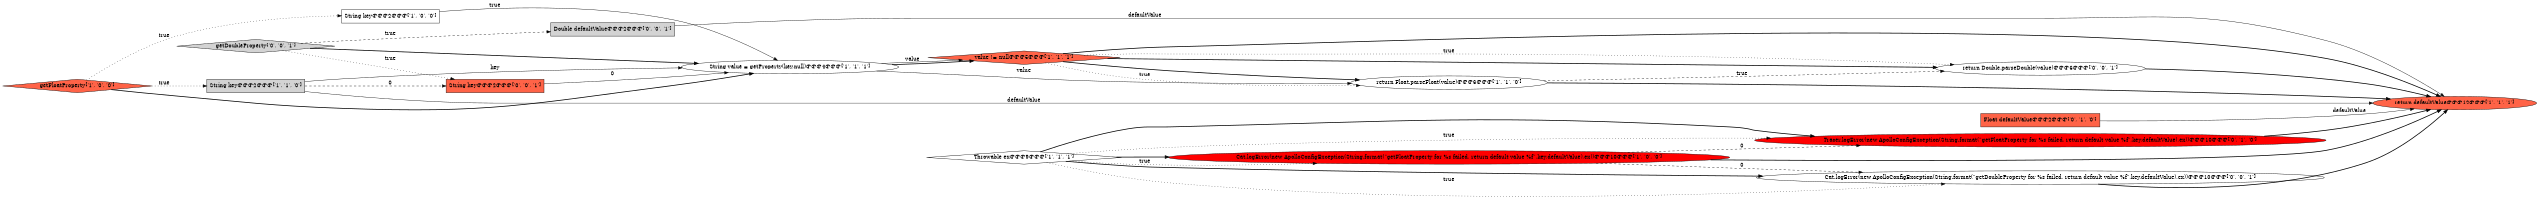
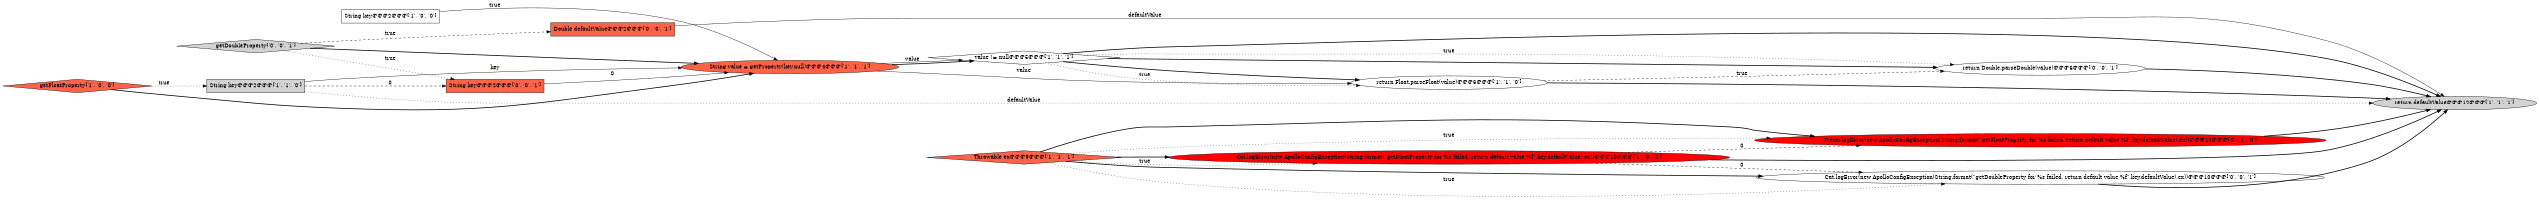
(207, 29) -> none
(613, 29) -> (613, 29)
(1024, 58) -> (1024, 58)
(790, 67) -> (790, 67)
(1337, 103) -> (1337, 103)
(2455, 103) -> (2455, 103)
(2040, 120) -> none
(1024, 157) -> (1024, 157)
